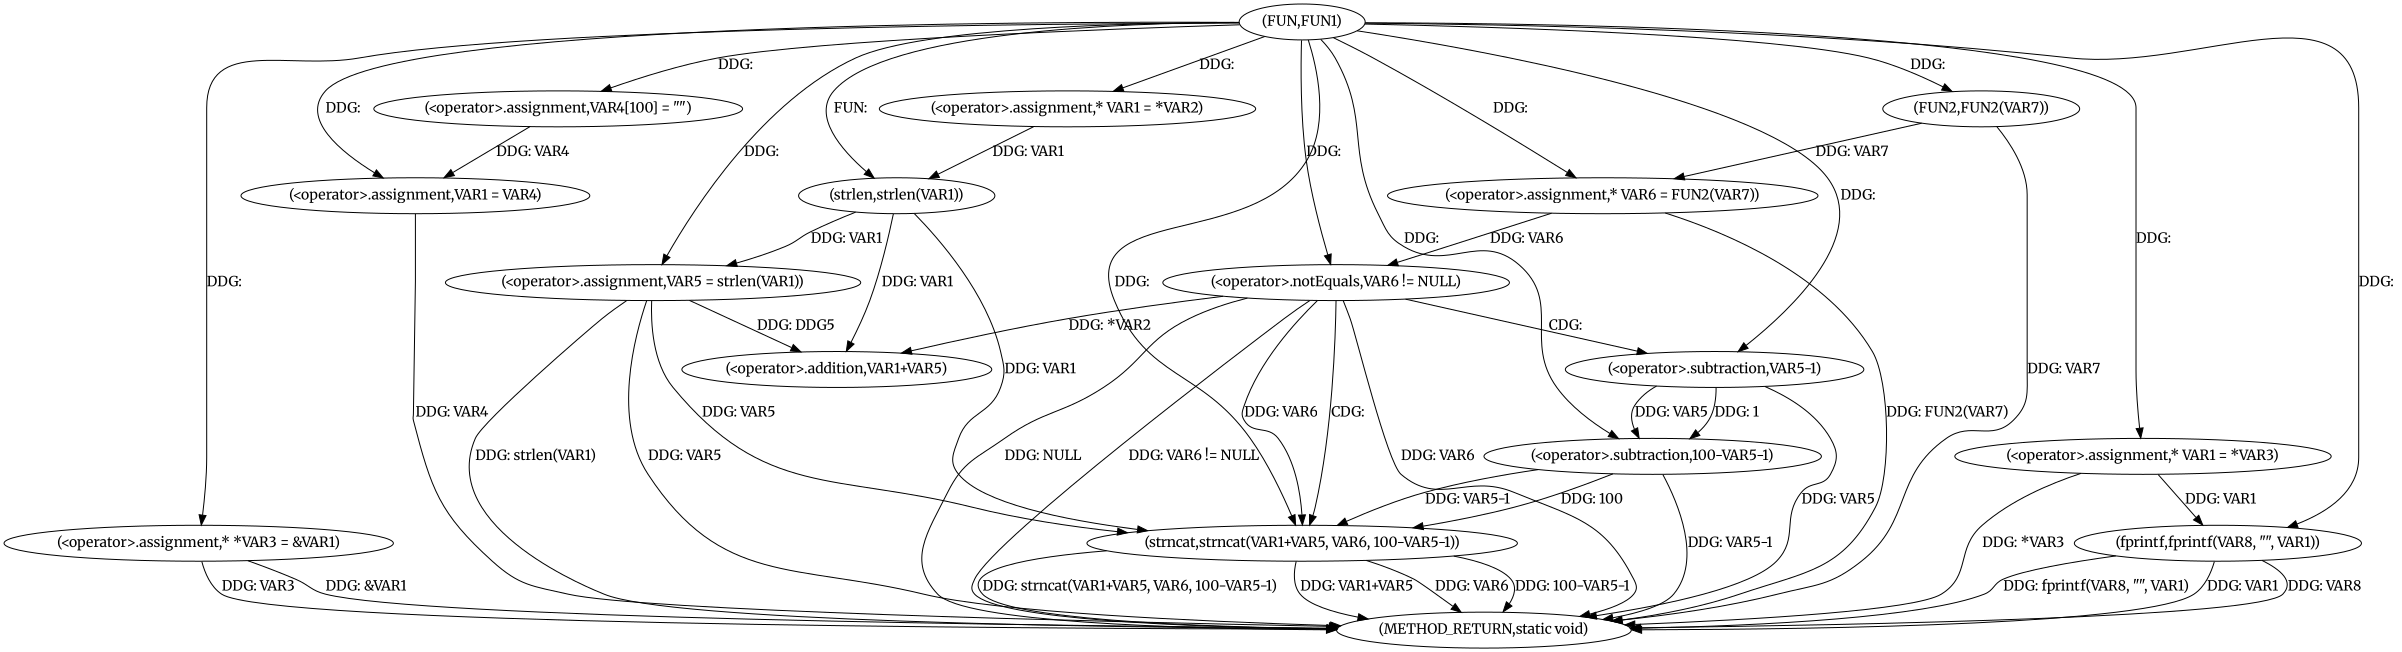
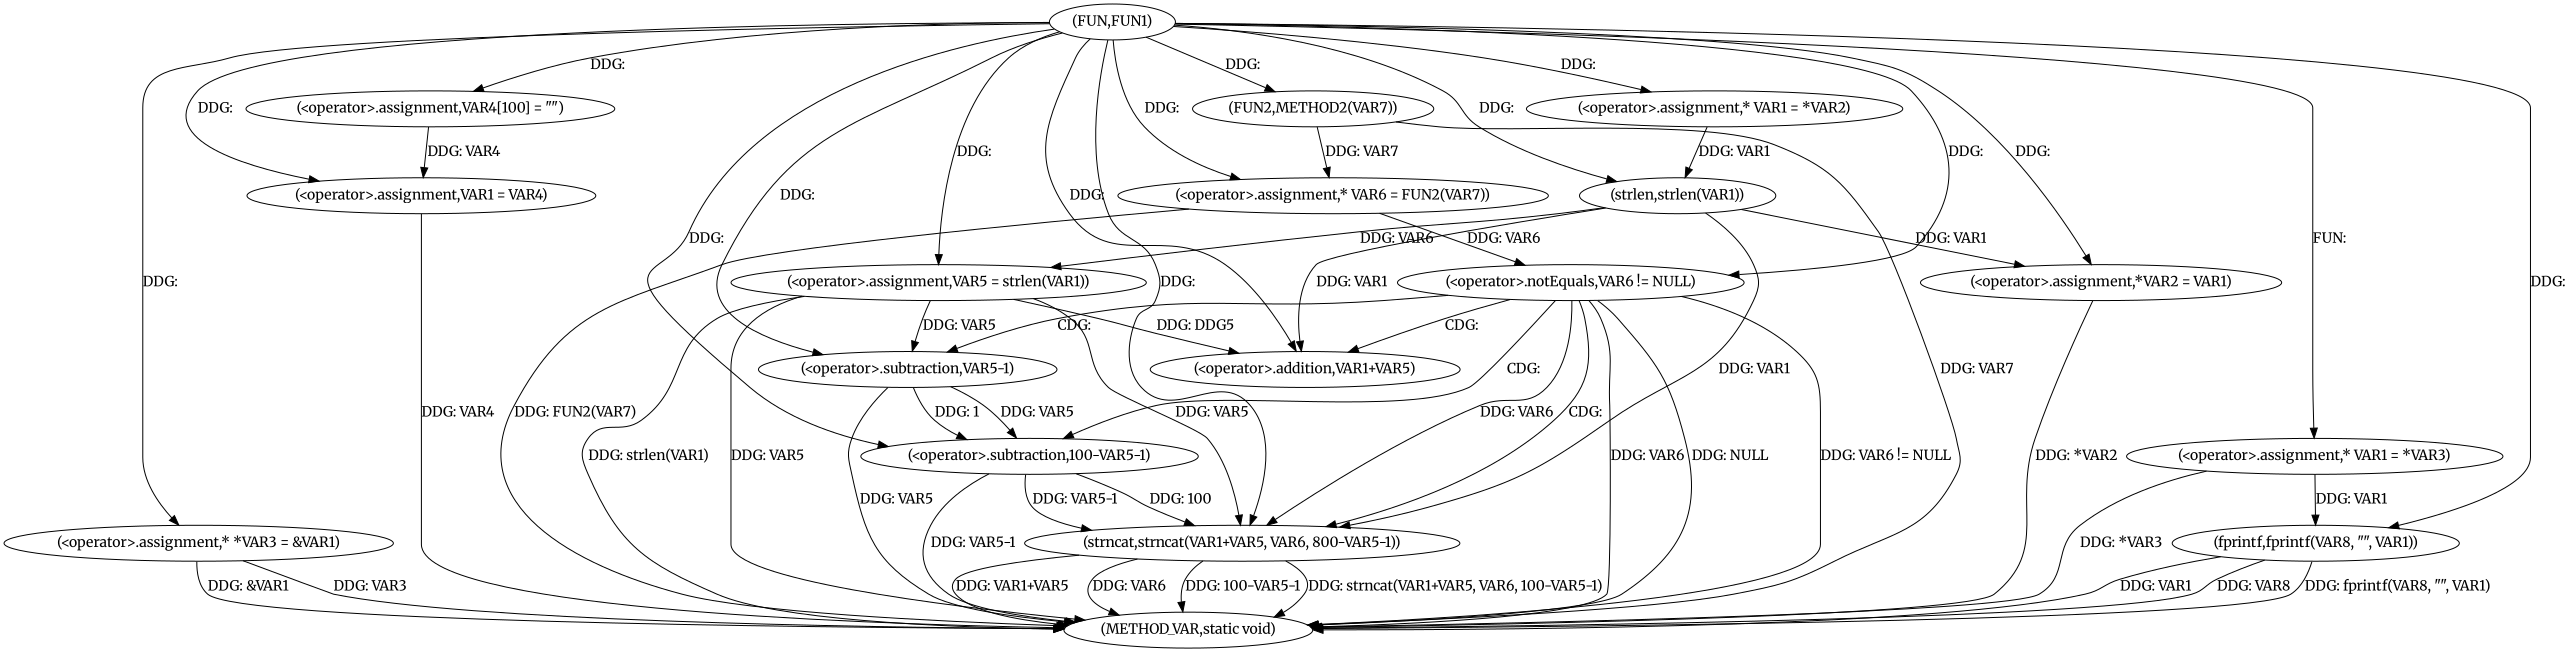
(852, 109) -> (1498, 109)
(1981, 109) -> (1313, 109)
(847, 239) -> (1397, 239)
none -> (1101, 239)
(2156, 239) -> (2331, 239)
none -> (2101, 283)
none -> (922, 321)
(1110, 326) -> (1463, 326)
none -> (1330, 402)
(1302, 543) -> (1242, 543)
(1484, 630) -> (1188, 630)
